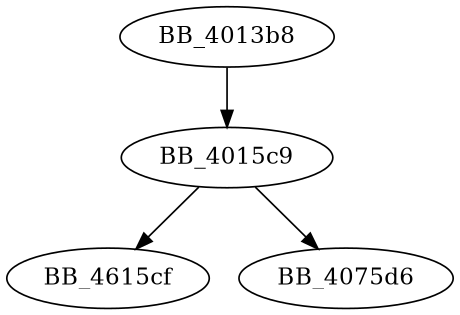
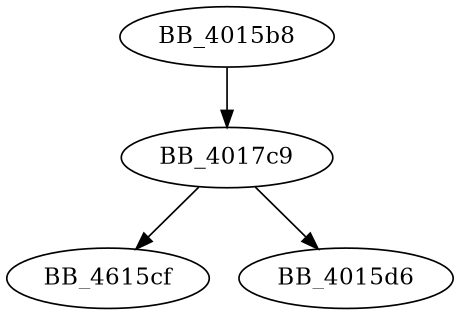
(227, 37) -> (227, 37)
(227, 158) -> (227, 158)
(346, 278) -> (346, 278)
